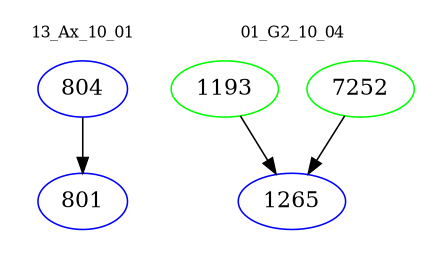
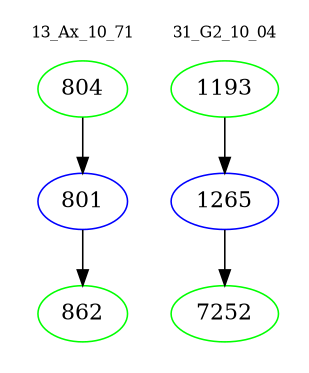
(83, 34) -> (83, 34)
(293, 34) -> (225, 34)
(83, 89) -> (83, 89)
(331, 138) -> (225, 250)
none -> (83, 314)
